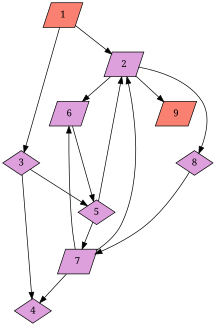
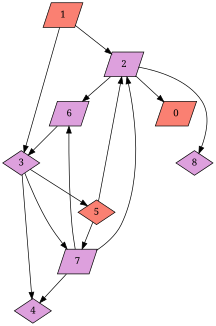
(176, 114) -> (176, 114)
(82, 161) -> (45, 138)
(97, 212) -> (97, 212)
(152, 219) -> (41, 210)
